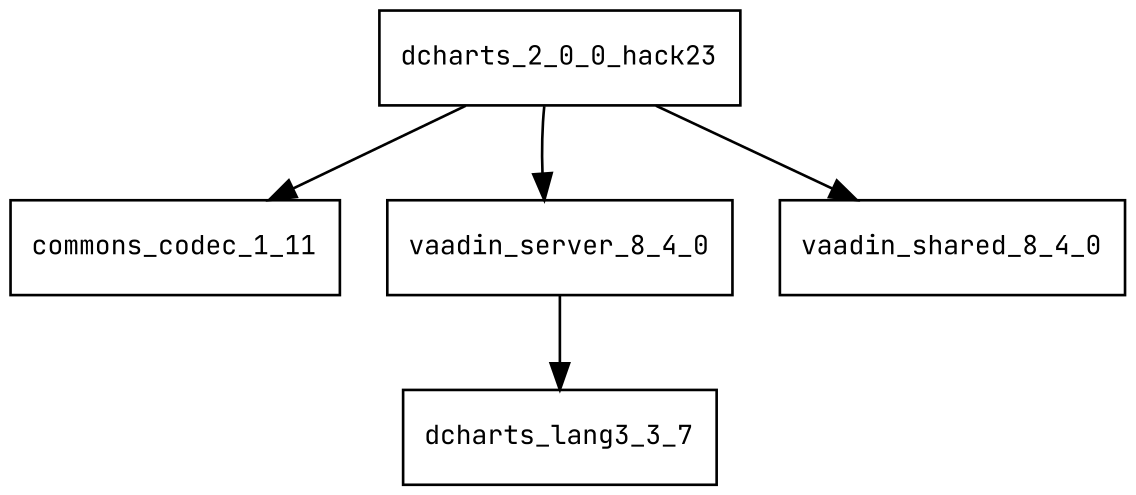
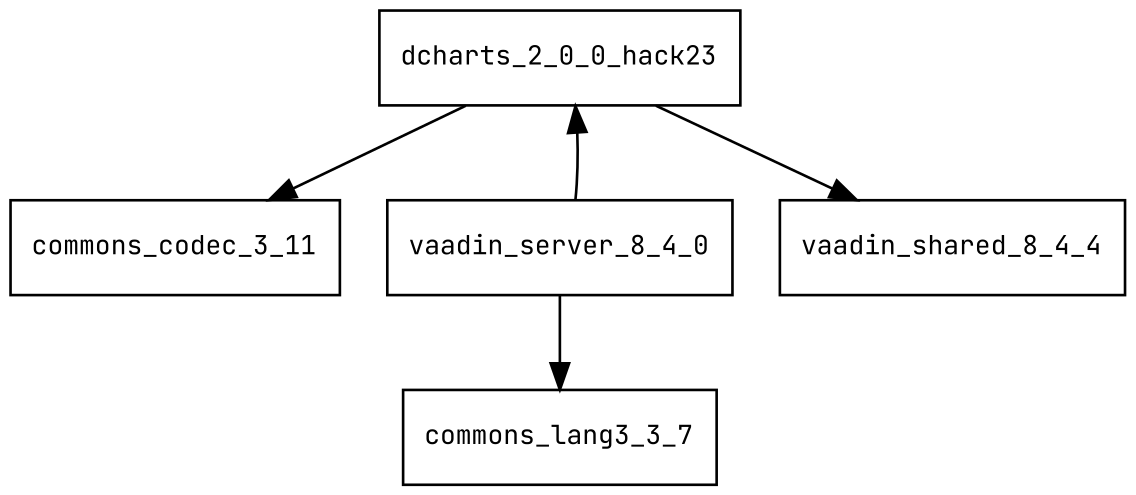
(542, 140) -> (577, 166)
(175, 248) -> (175, 248)
(952, 248) -> (952, 248)
(560, 437) -> (560, 437)
